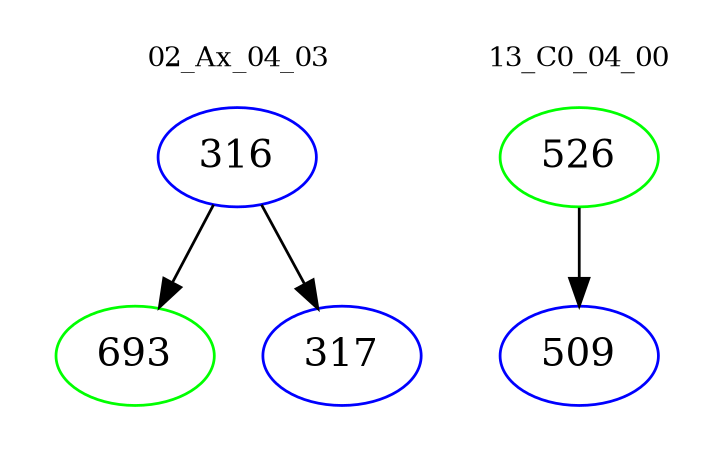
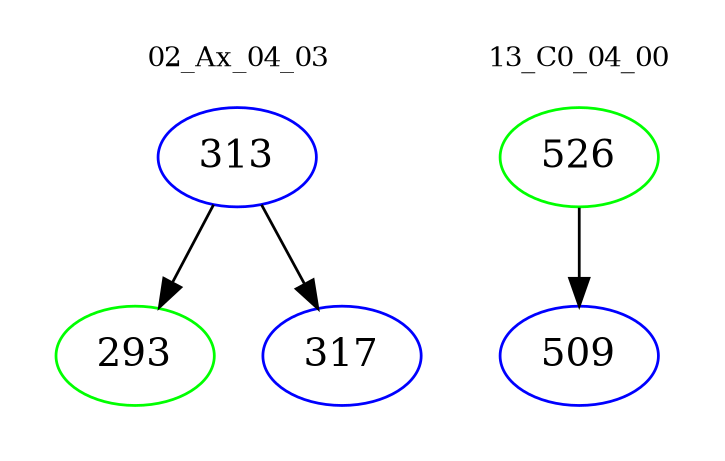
(237, 157) -> (237, 157)
(135, 356) -> (135, 356)
